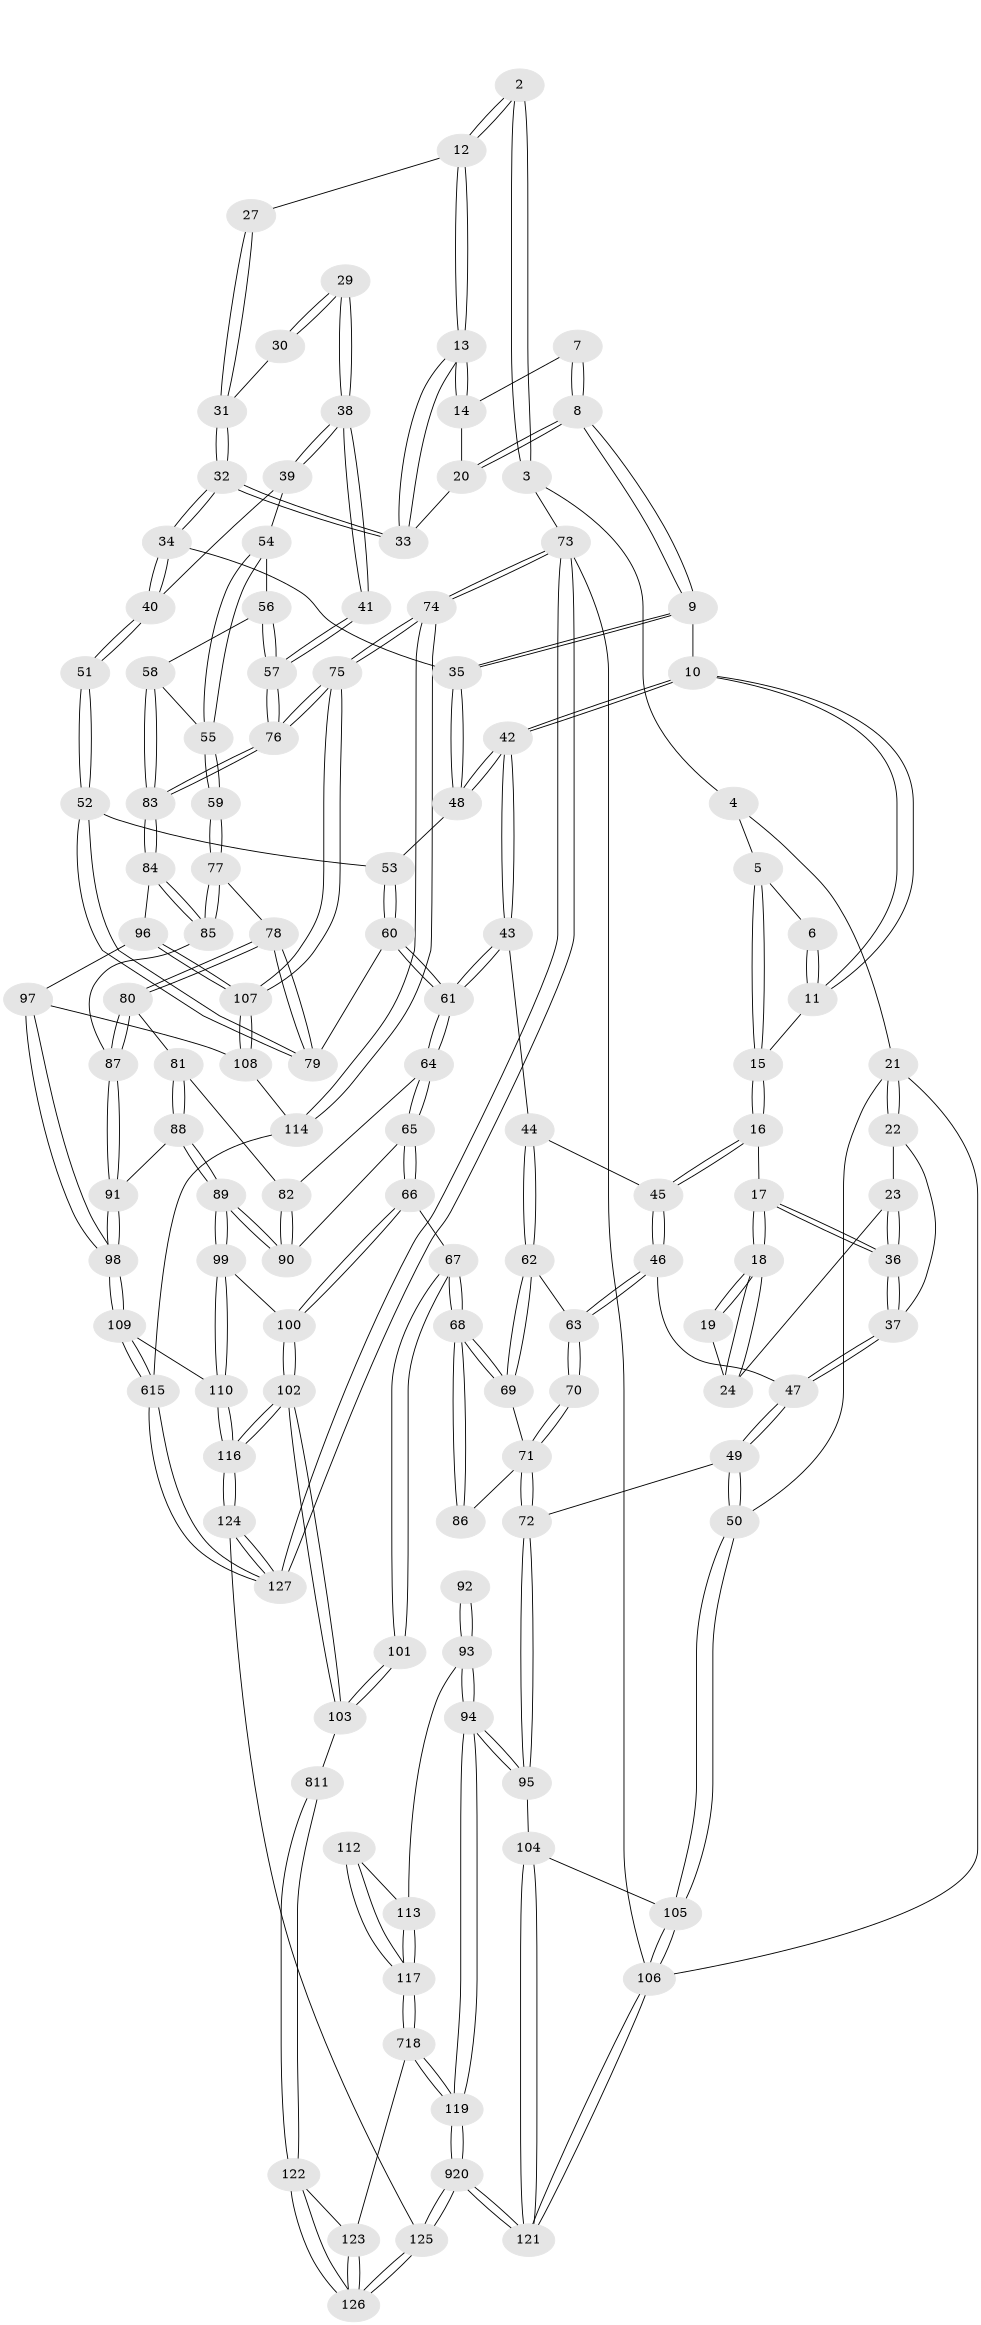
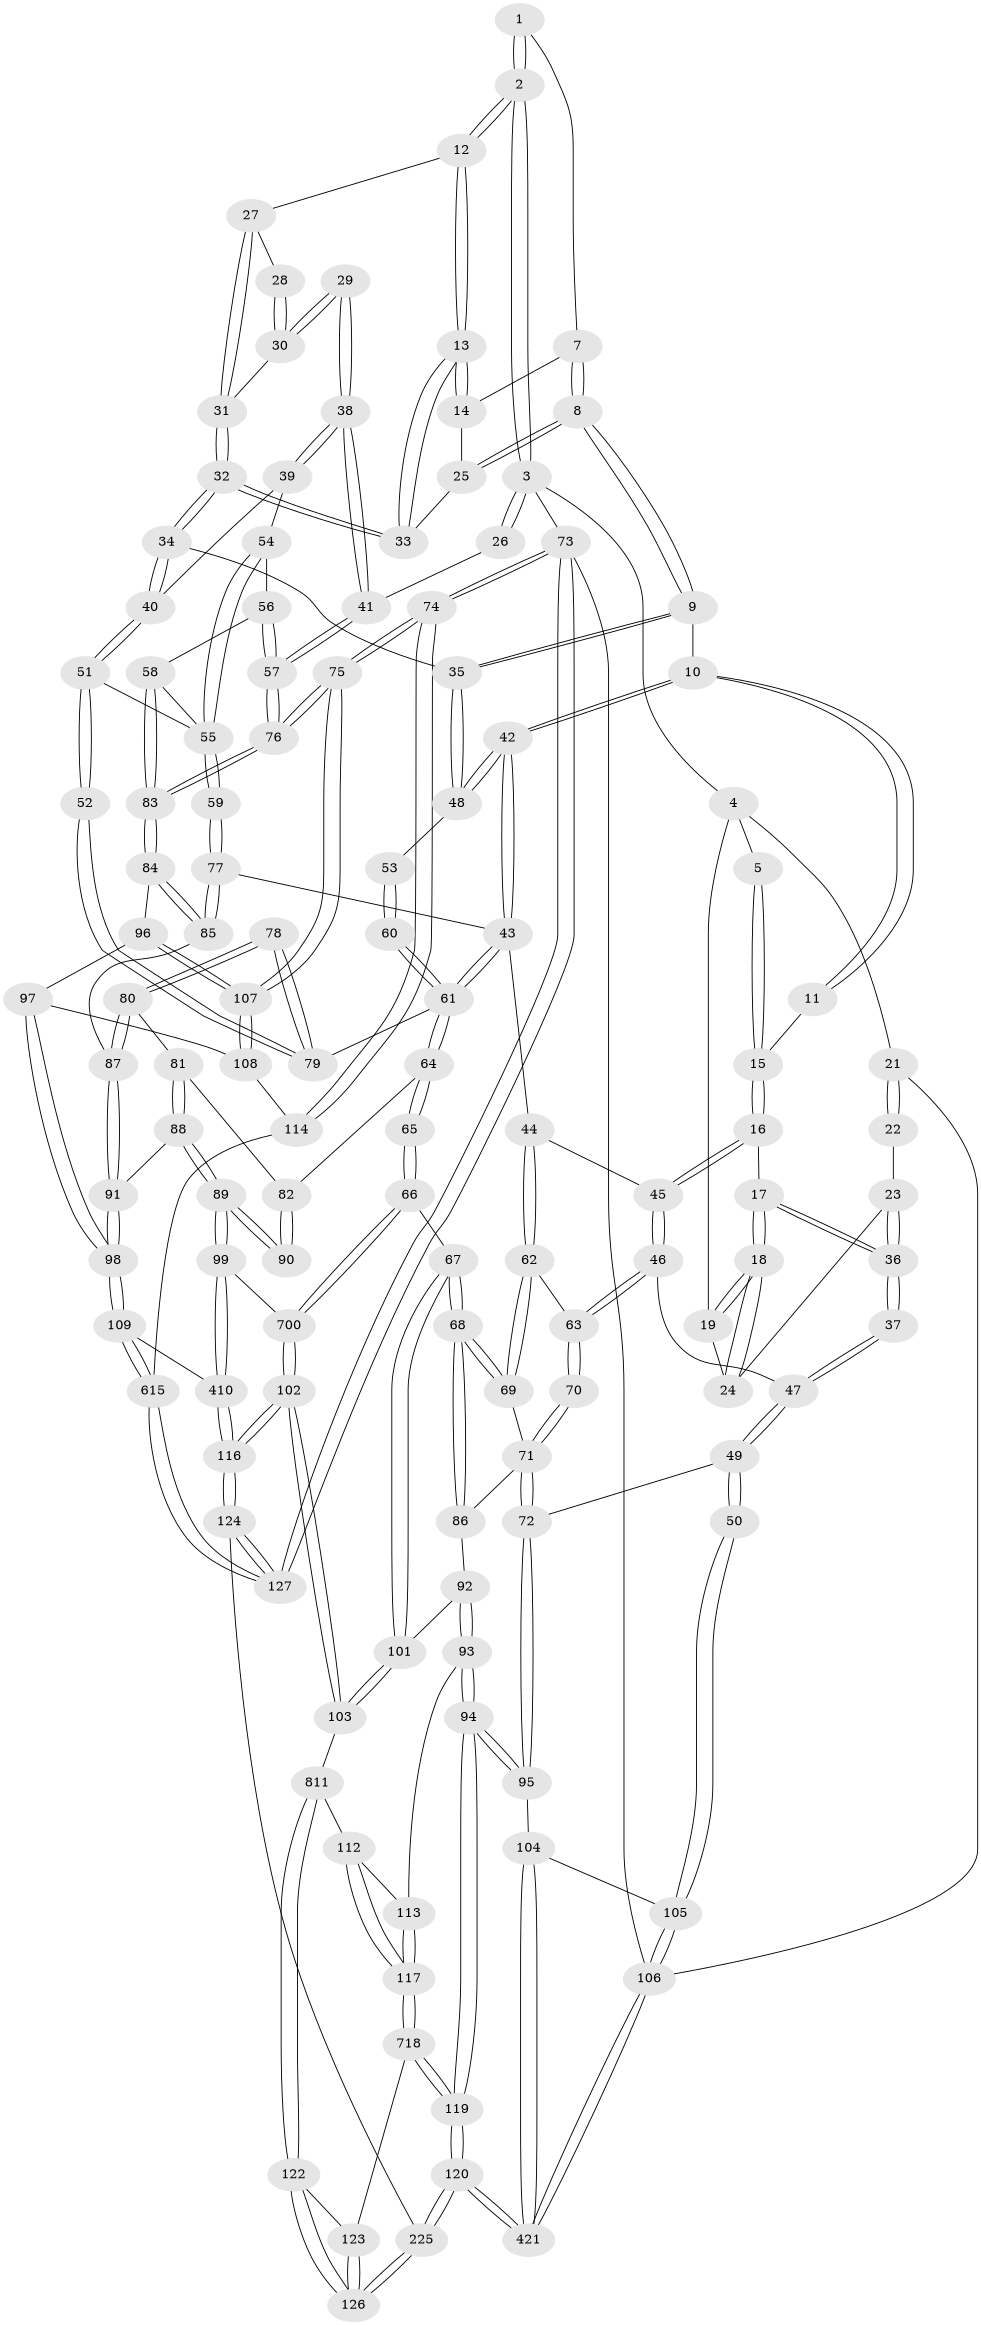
none -> (520, 20)
none -> (280, 281)
(462, 477) -> (462, 477)
none -> (501, 542)
none -> (138, 701)
(233, 848) -> none
(245, 902) -> (362, 901)
(813, 934) -> none
(351, 999) -> (386, 1030)
none -> (708, 1064)
(348, 1195) -> none
(936, 1228) -> none
(843, 1309) -> none
(289, 1326) -> (289, 1326)
(221, 1391) -> (221, 1391)
none -> (463, 1555)
none -> (433, 1620)
none -> (333, 1816)
(457, 2175) -> (457, 2175)
(422, 2240) -> (422, 2240)
(529, 2240) -> (529, 2240)
